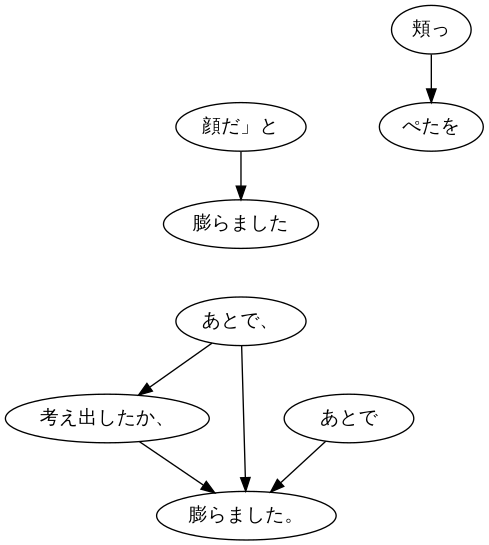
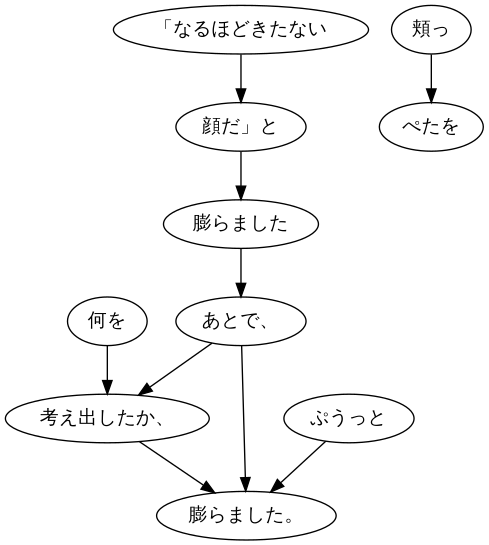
none -> (241, 30)
none -> (241, 266)
none -> (107, 321)
(349, 418) -> (349, 418)
